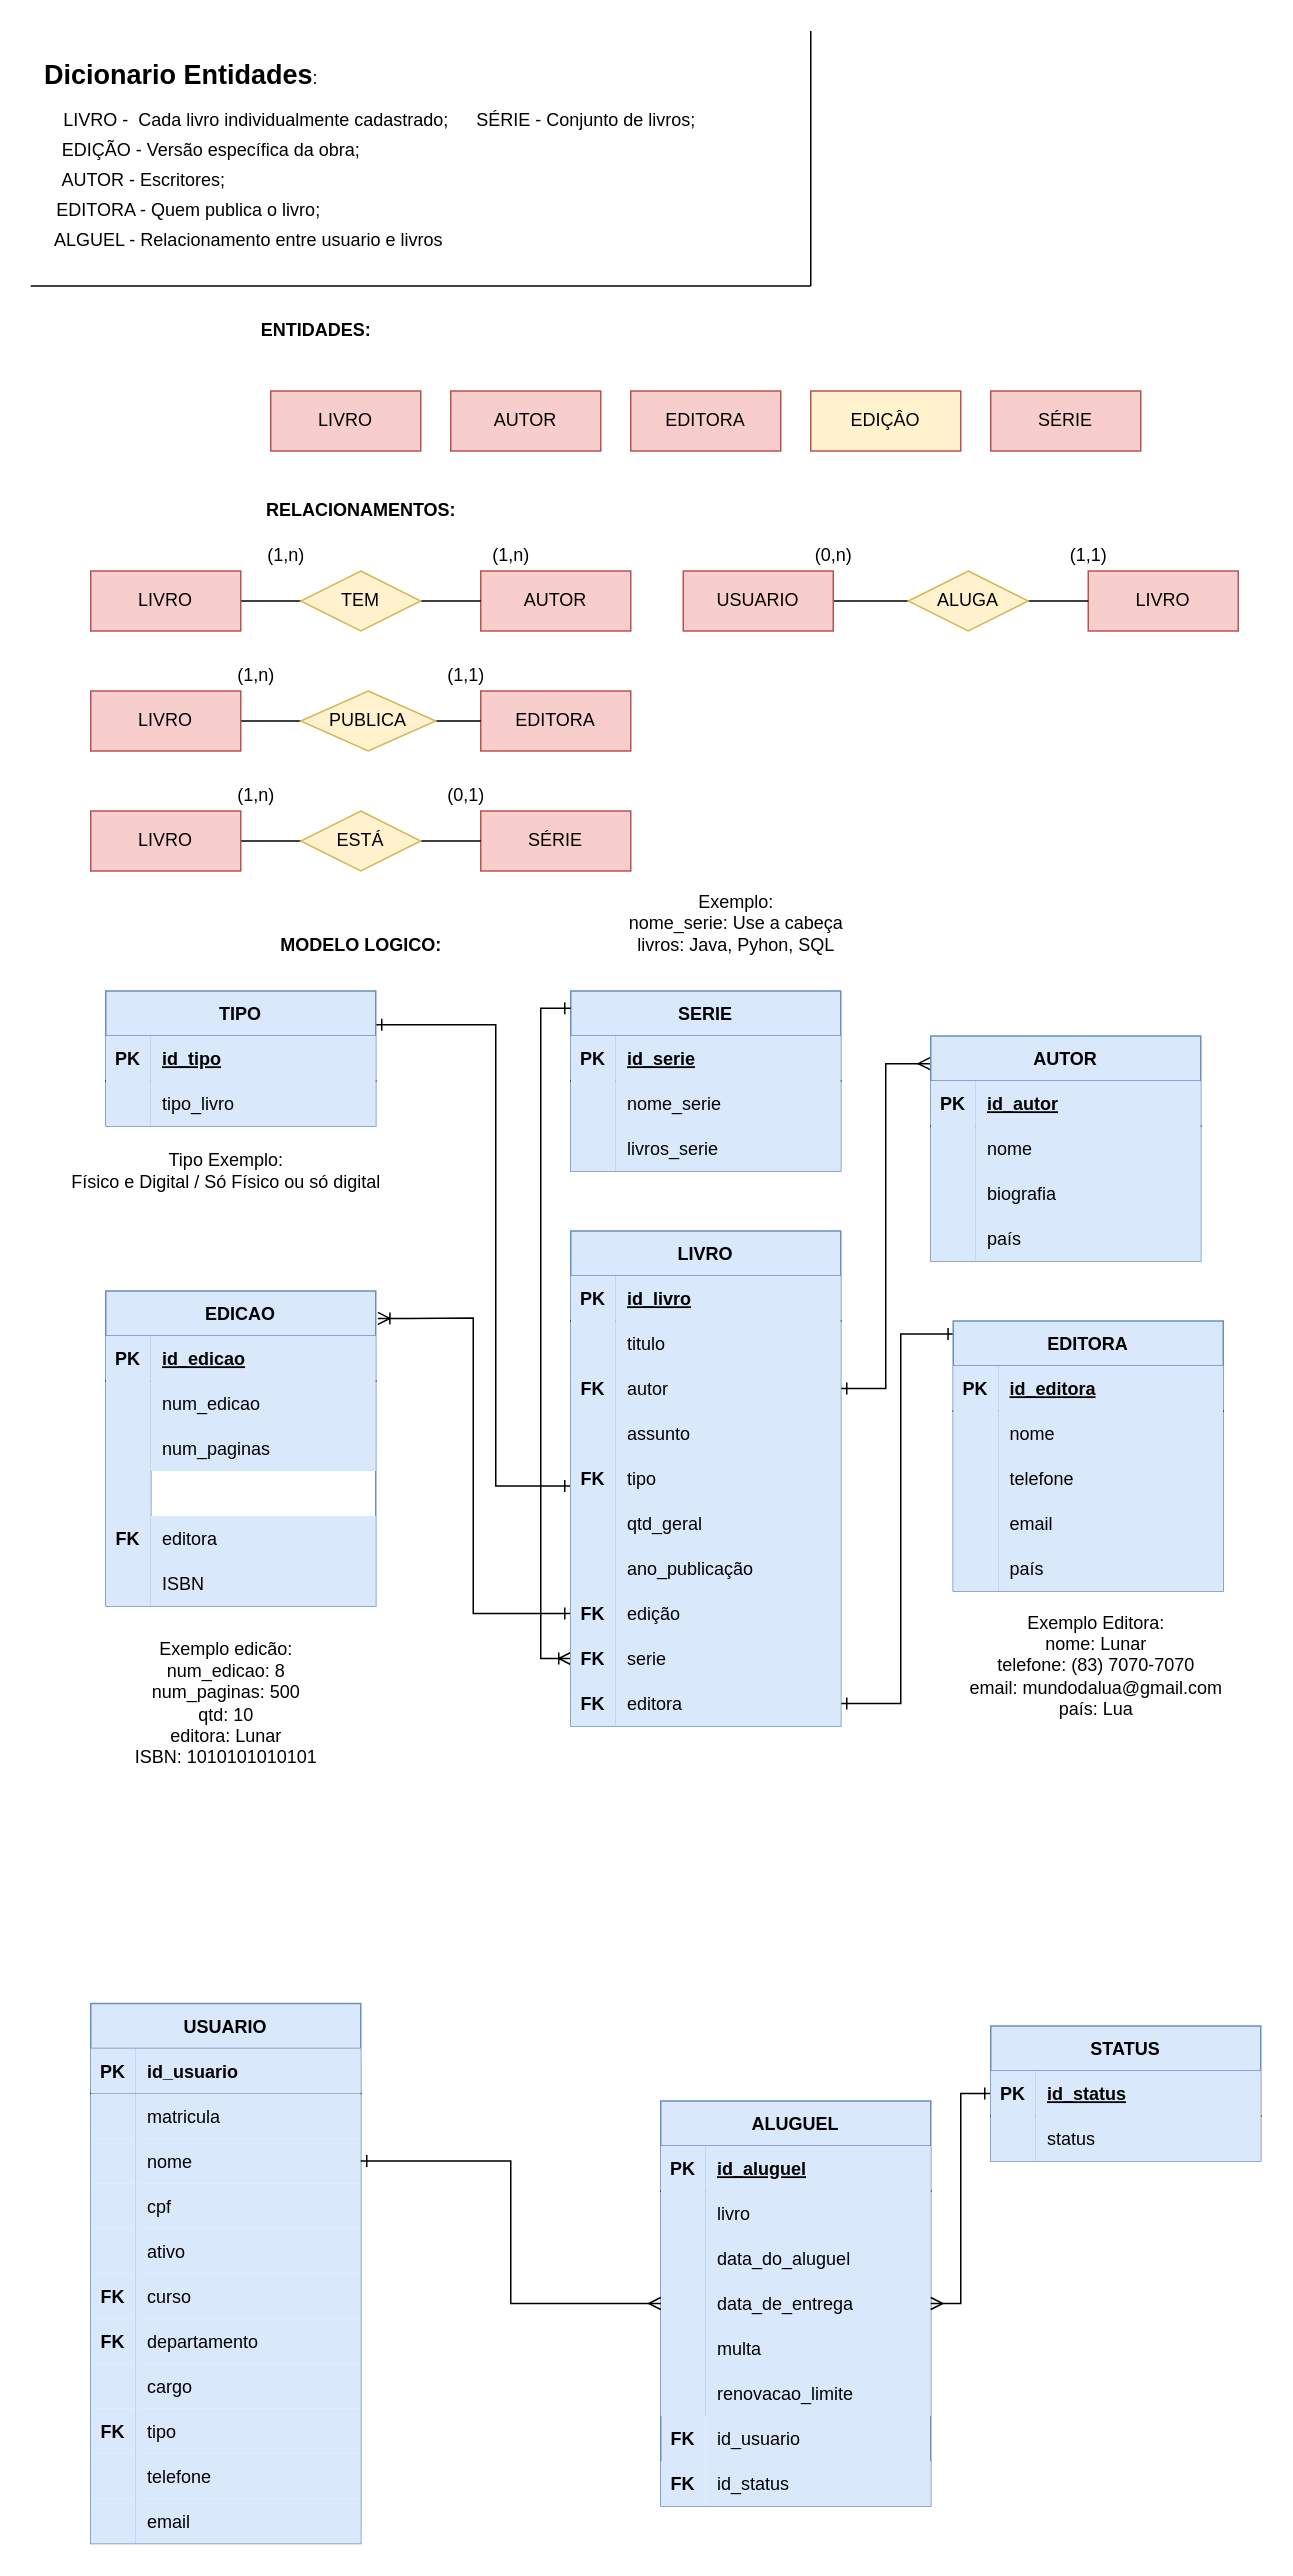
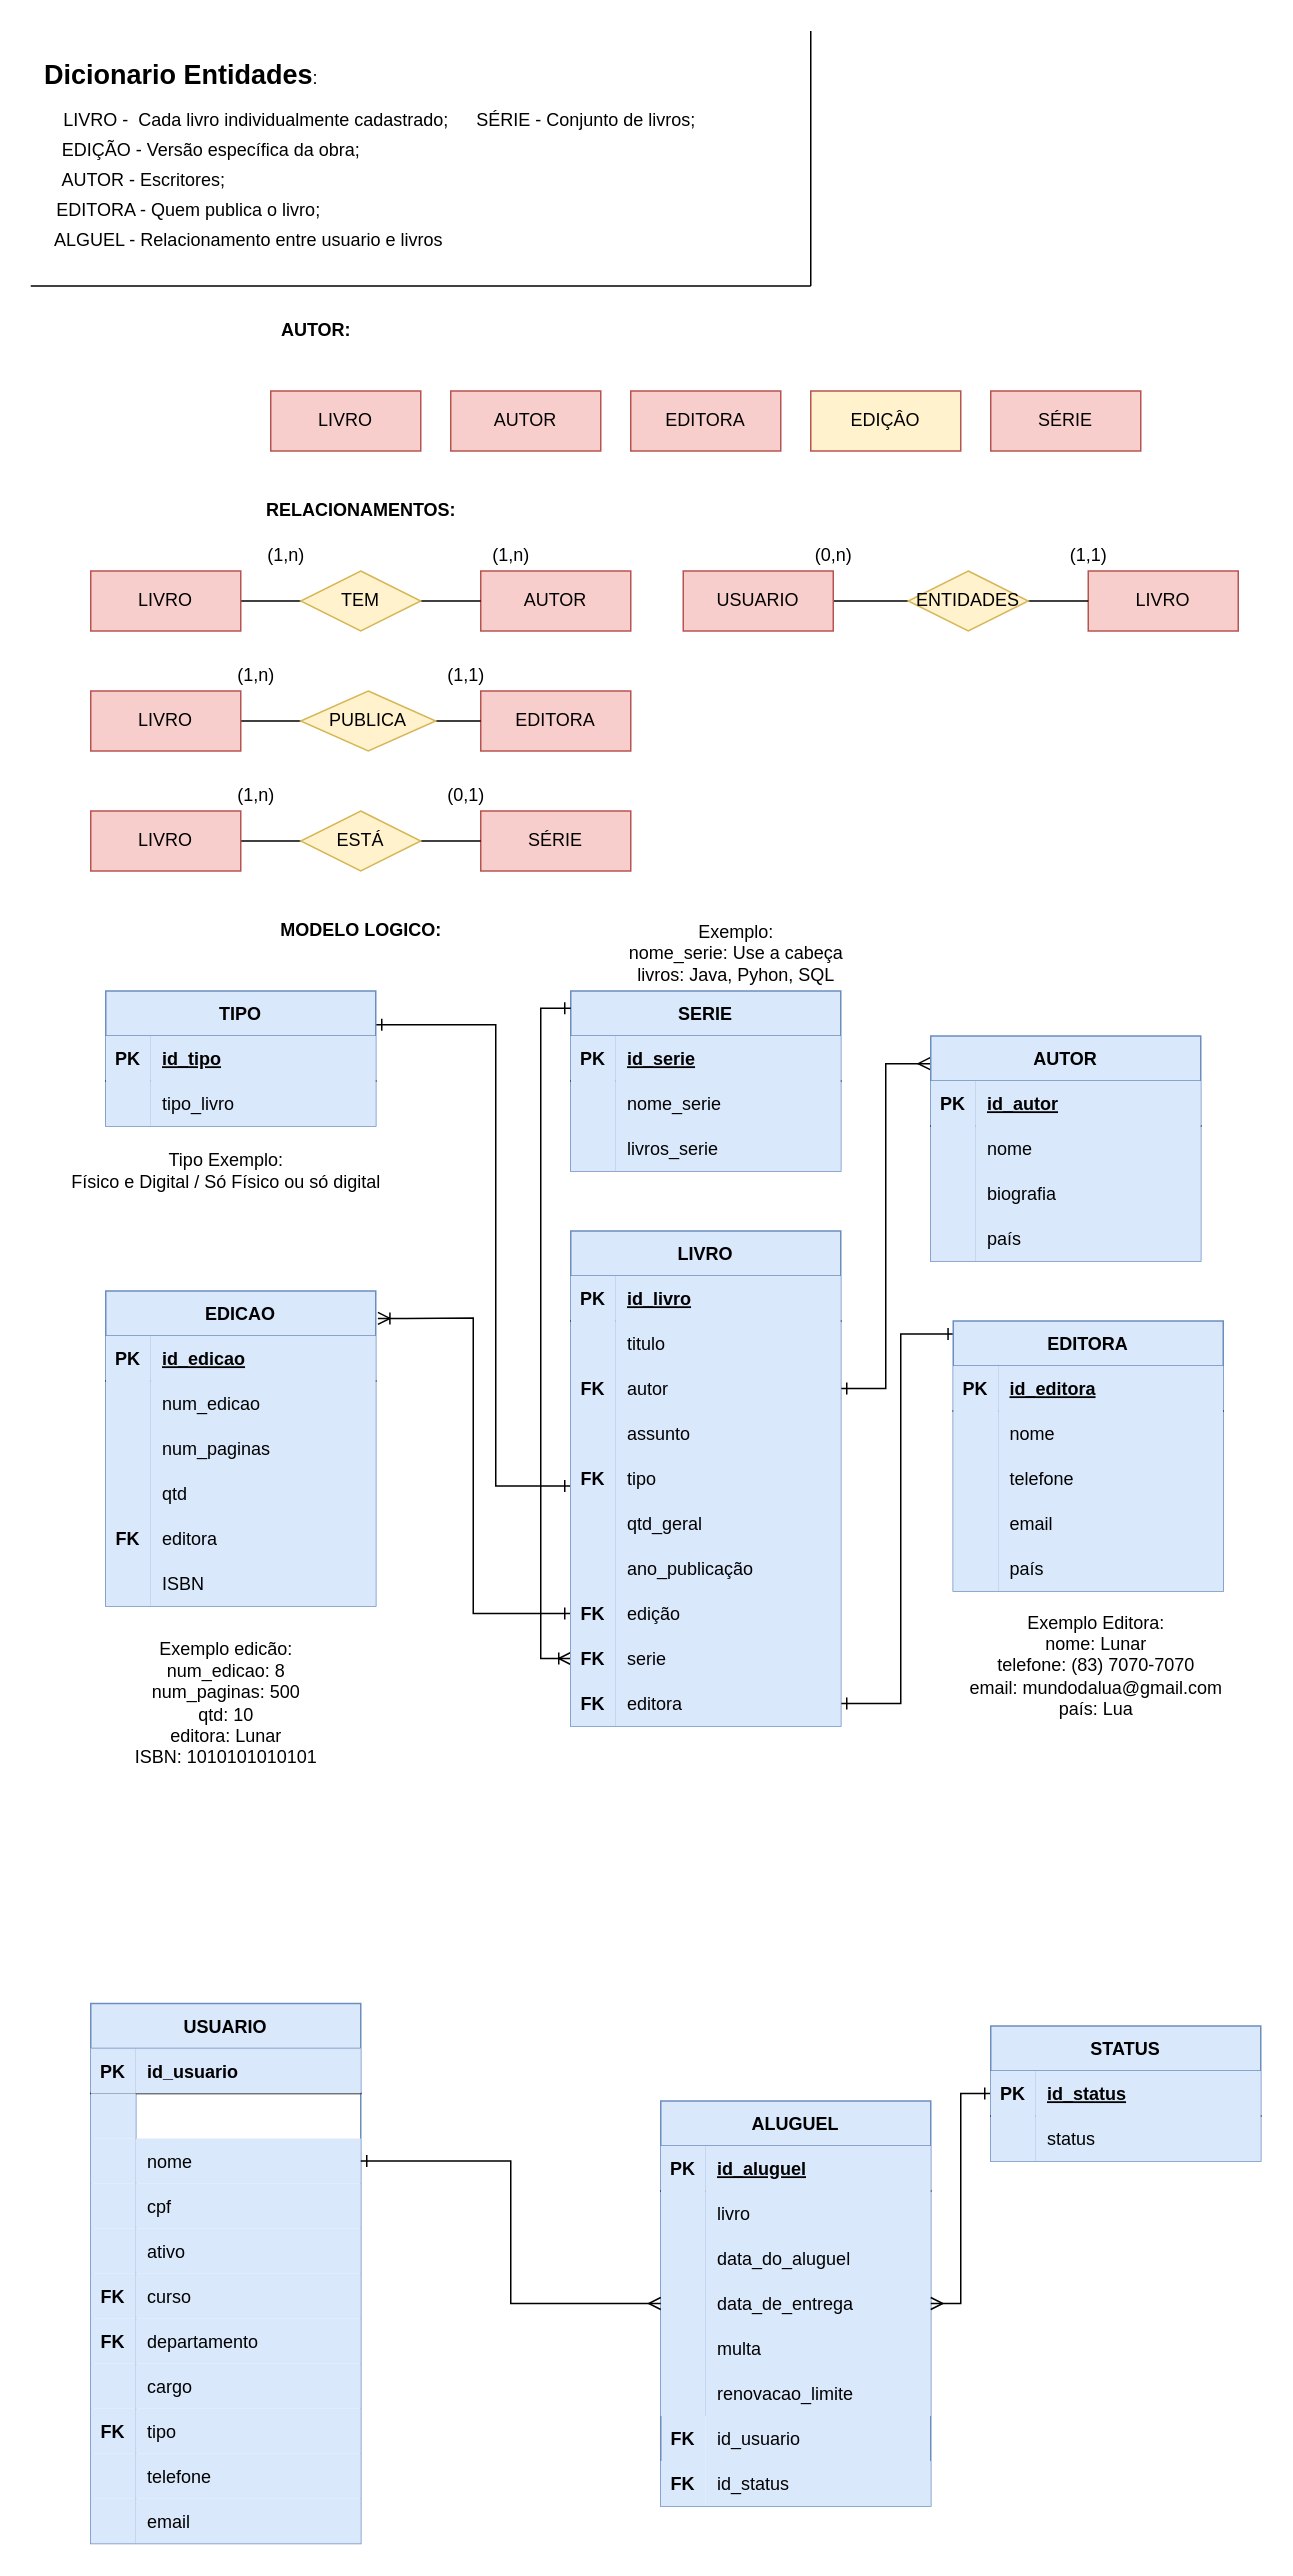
(317, 331) -> (317, 331)
(968, 601) -> (968, 601)
(736, 923) -> (736, 953)
(361, 946) -> (361, 931)
none -> (263, 1493)
(248, 2116) -> none
